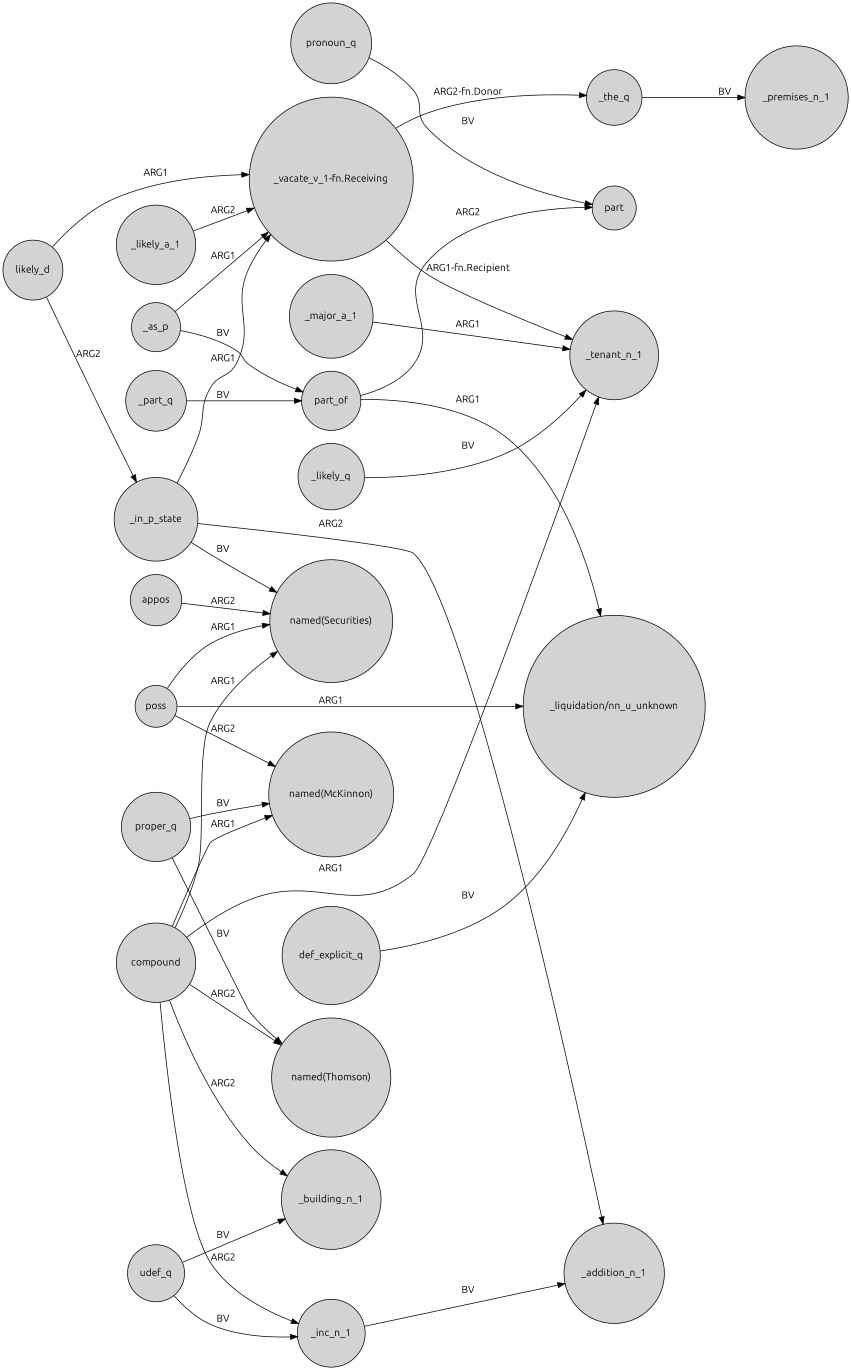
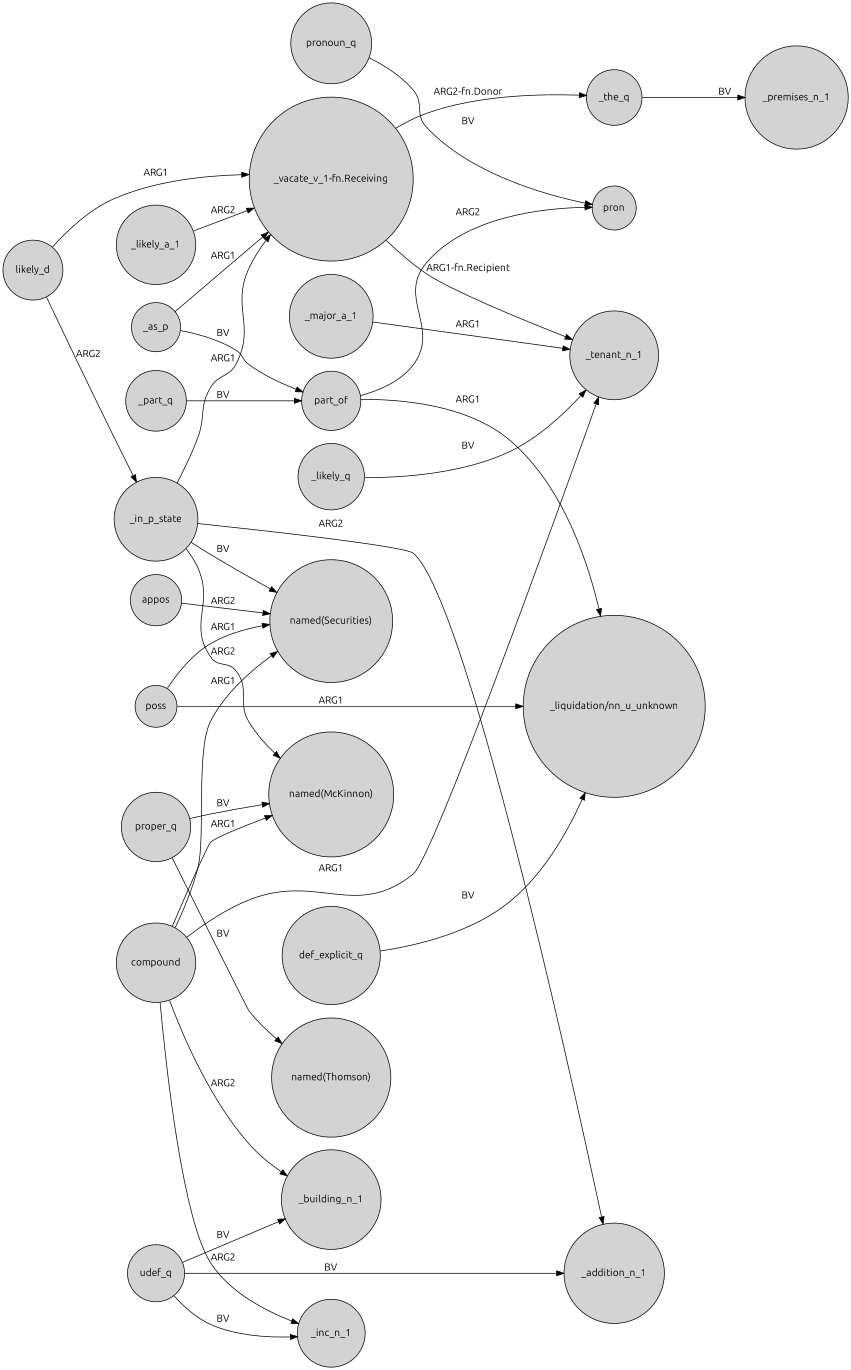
(614, 208) -> (614, 208)
(222, 739) -> (214, 661)
(232, 1013) -> none
(461, 1306) -> (371, 1273)
